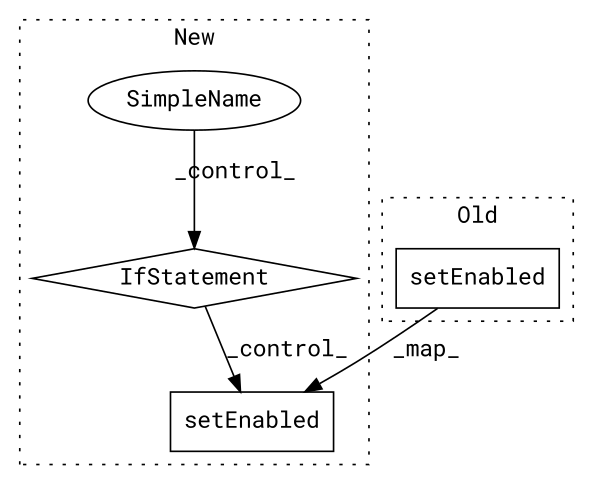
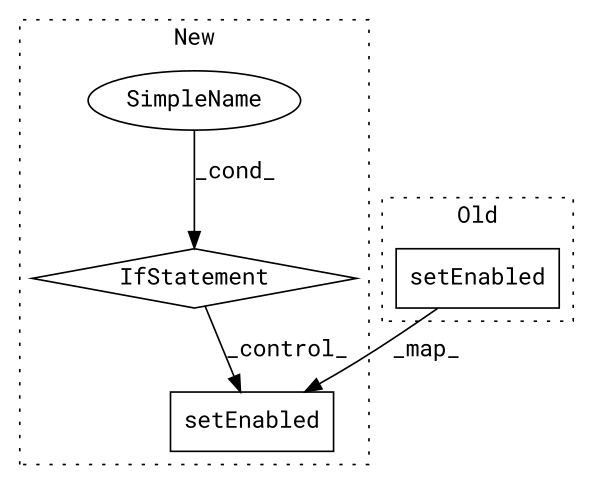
(236, 172) -> (236, 172)
